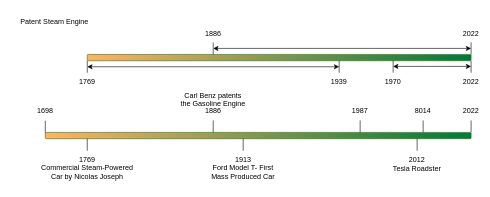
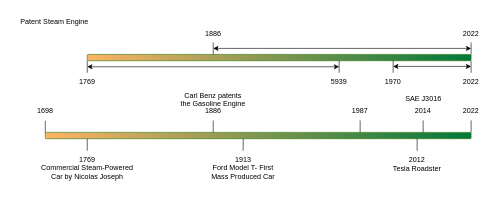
(339, 82) -> (339, 82)
none -> (423, 99)
(423, 111) -> (423, 111)
